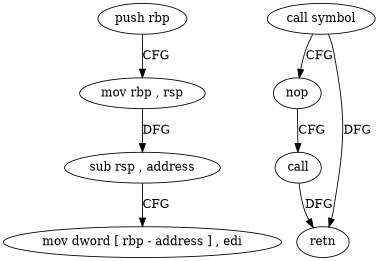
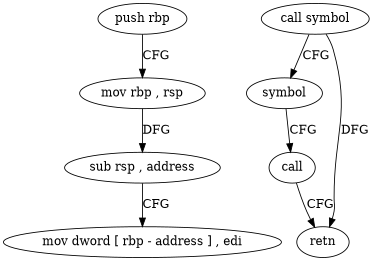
(297, 93) -> (284, 93)
(319, 205) -> (320, 205)
